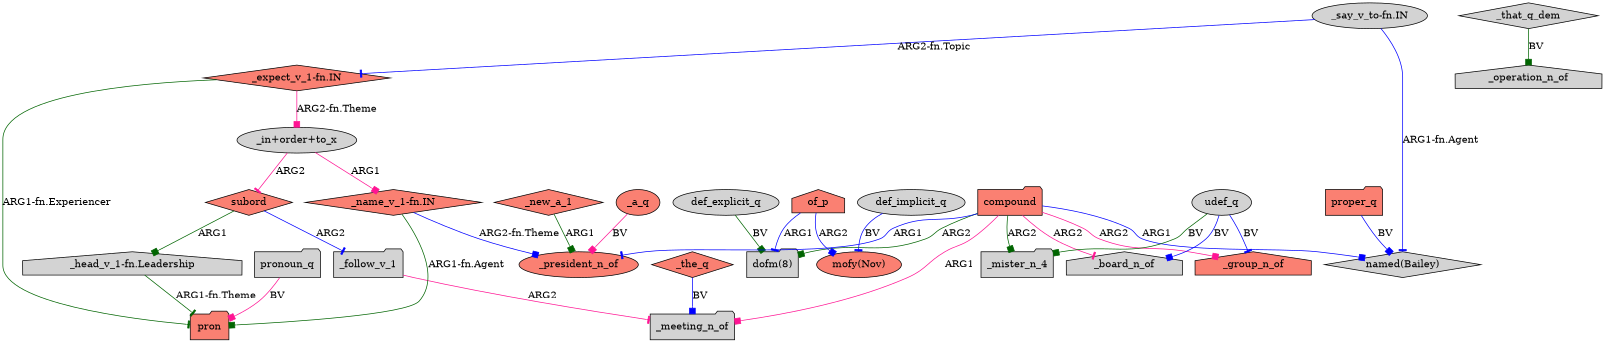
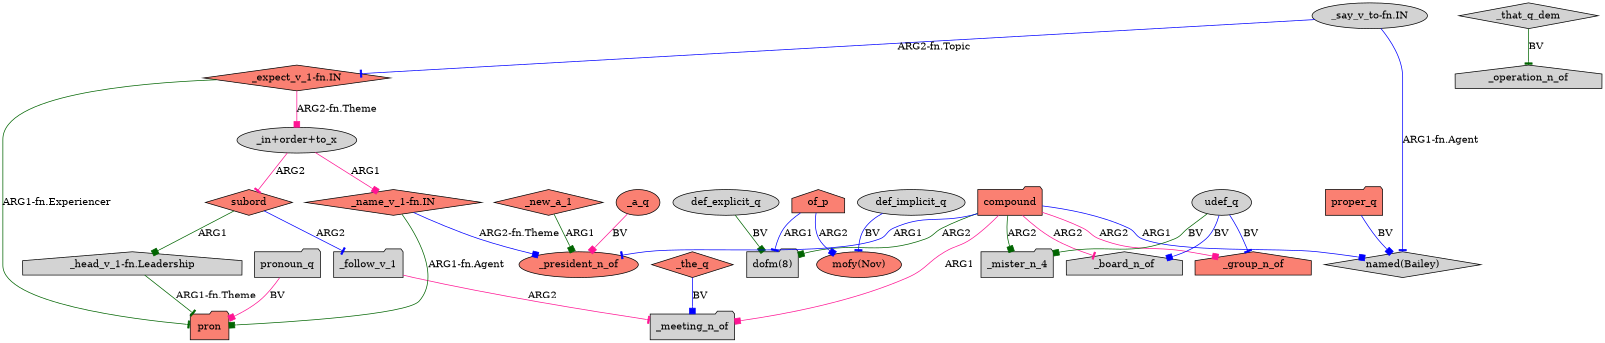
(1529, 43) -> (1529, 45)
